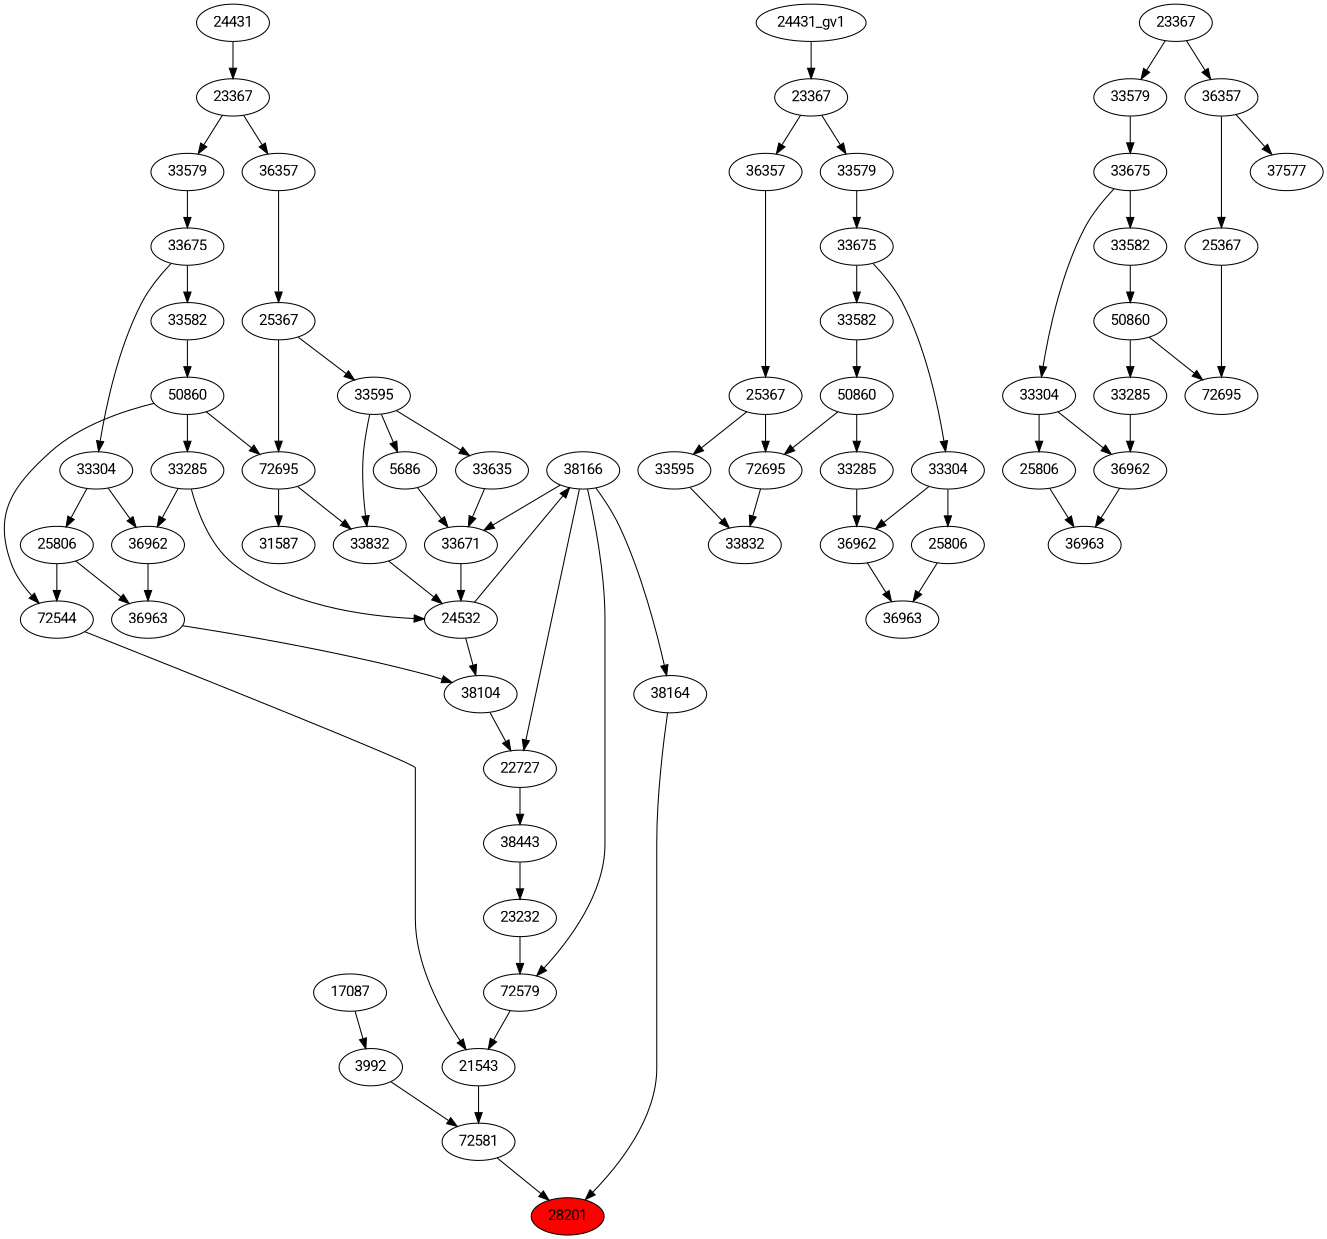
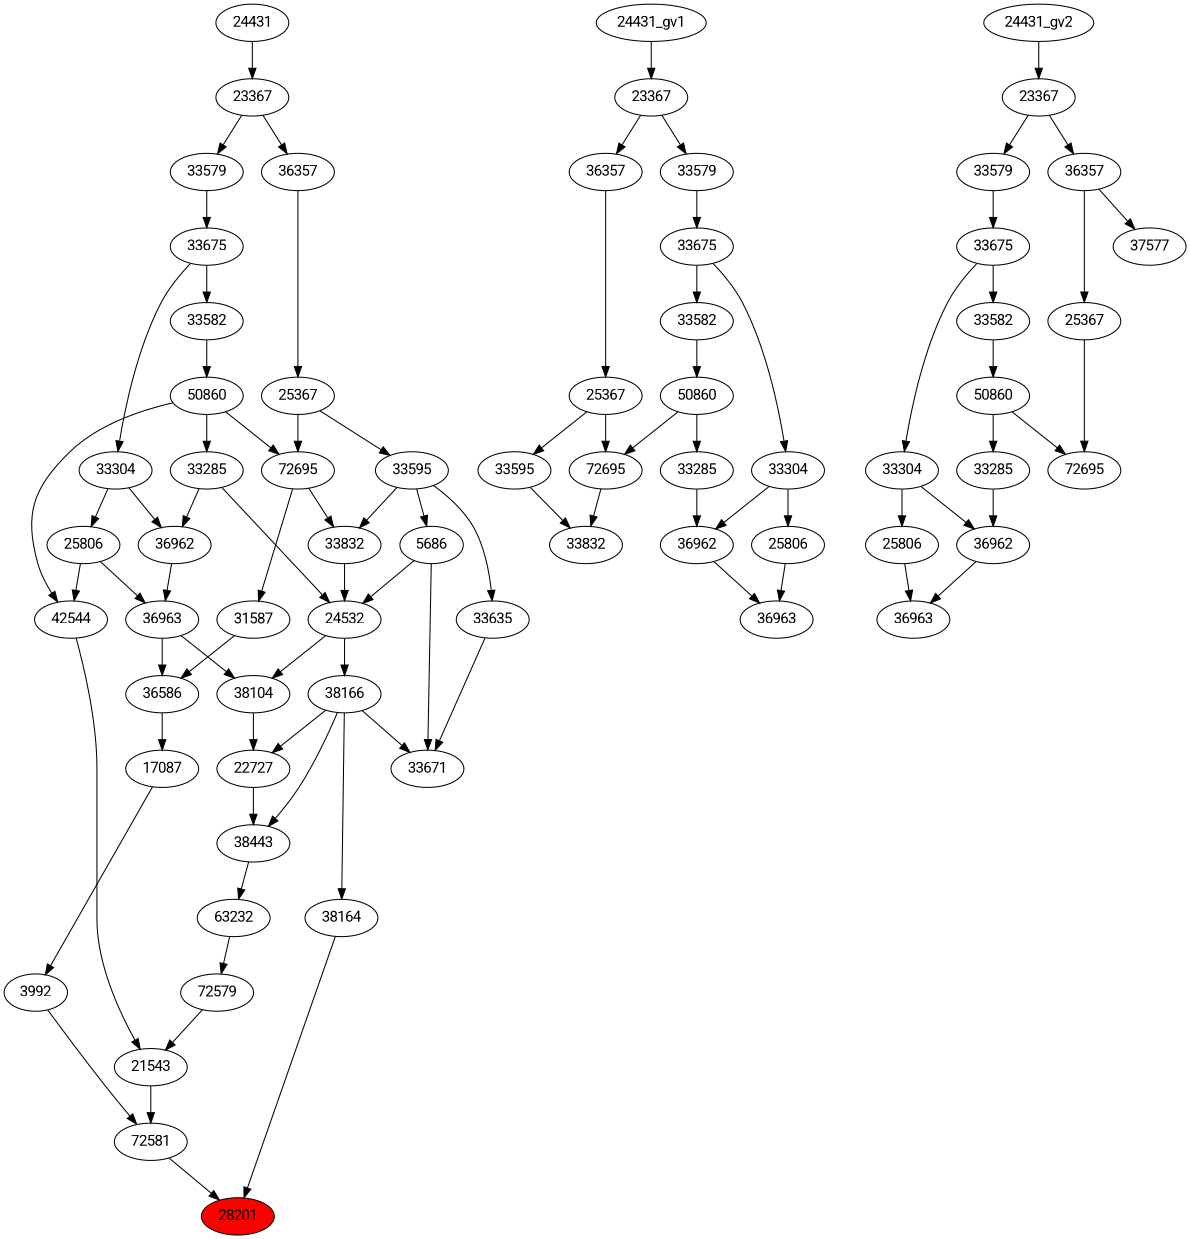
none -> (1039, 23)
(461, 577) -> (392, 579)
(57, 620) -> (71, 620)
none -> (162, 694)
(605, 736) -> (311, 768)
(520, 918) -> (234, 918)
